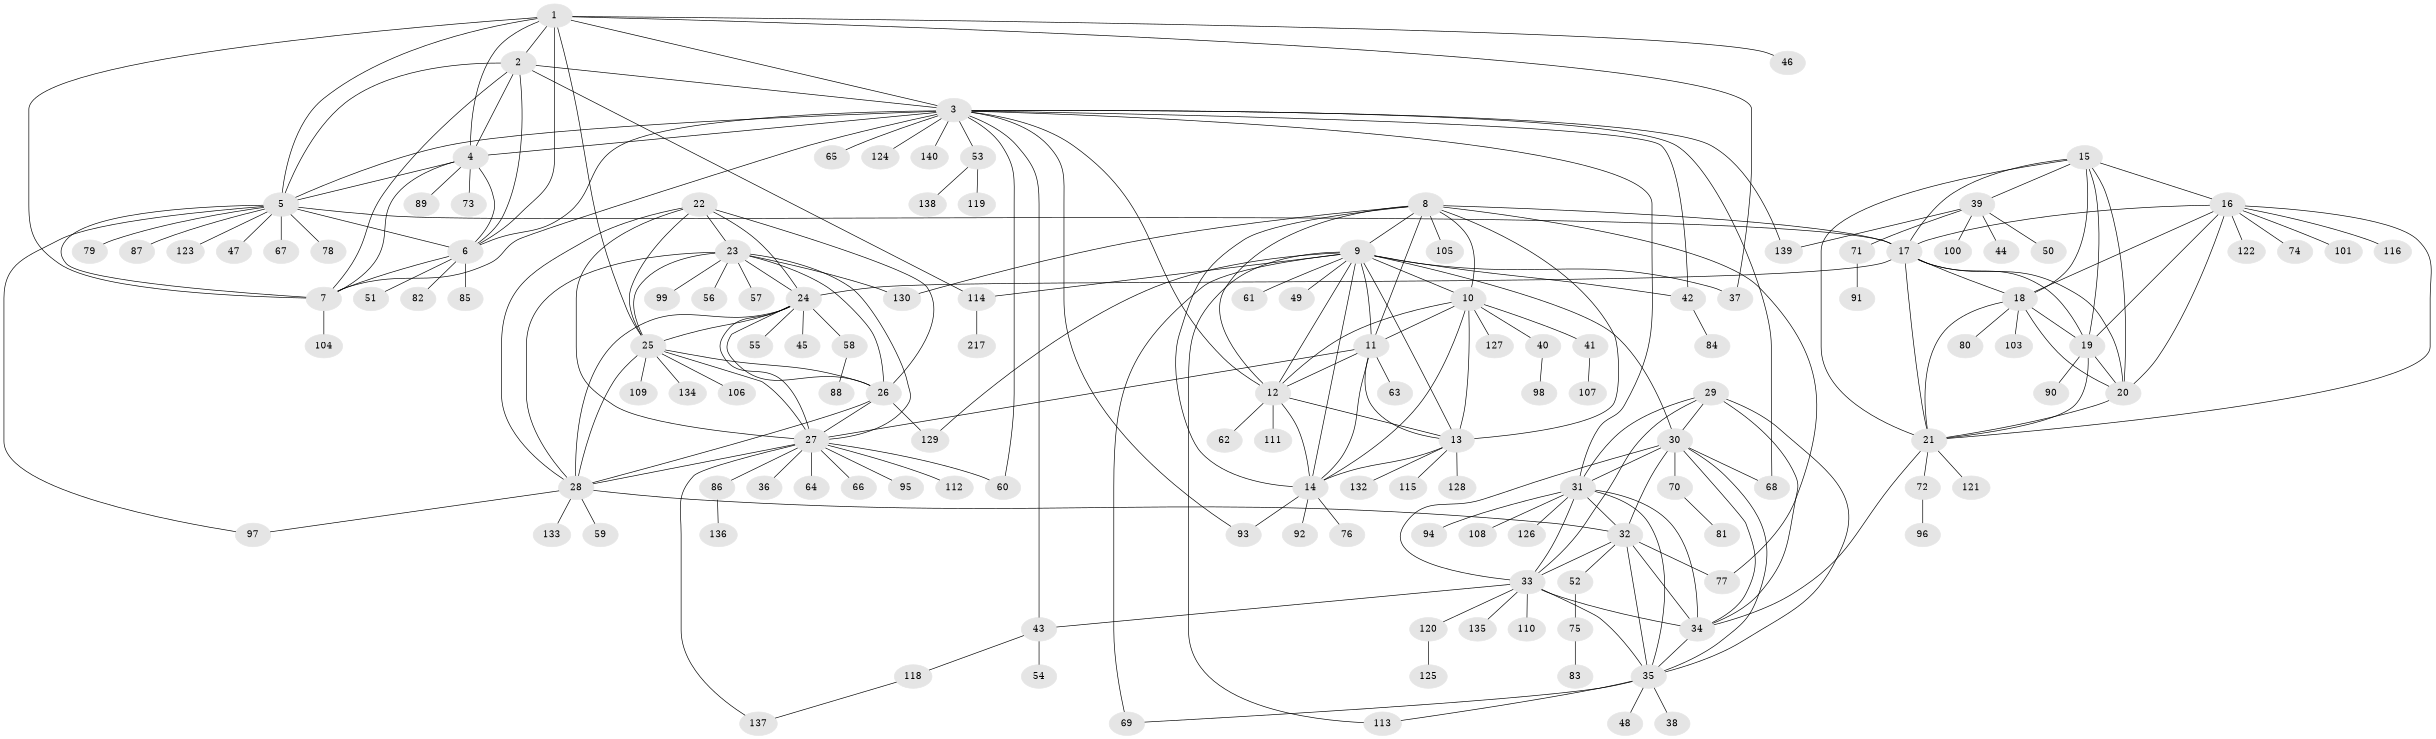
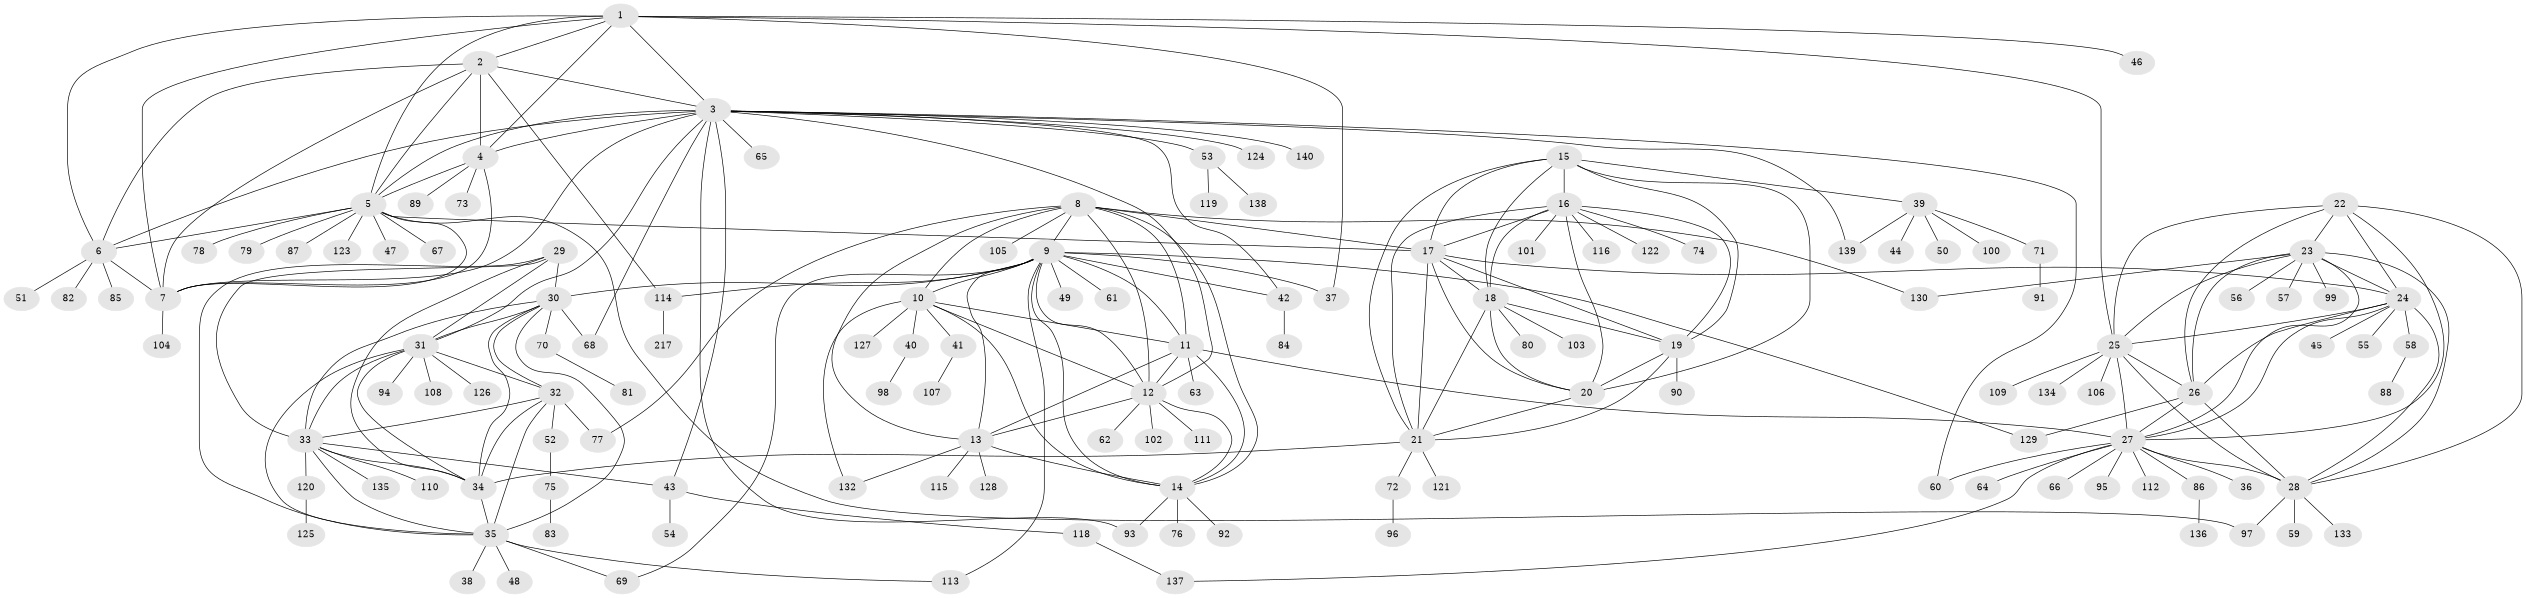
(495, 206) -> none
(1468, 370) -> (825, 369)
none -> (1154, 441)
(1101, 508) -> none
